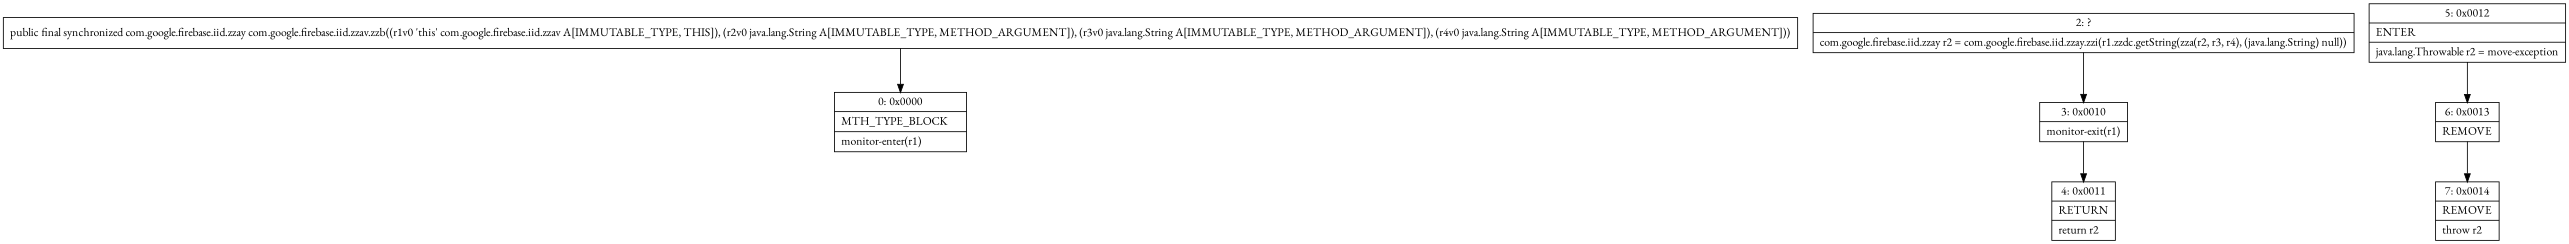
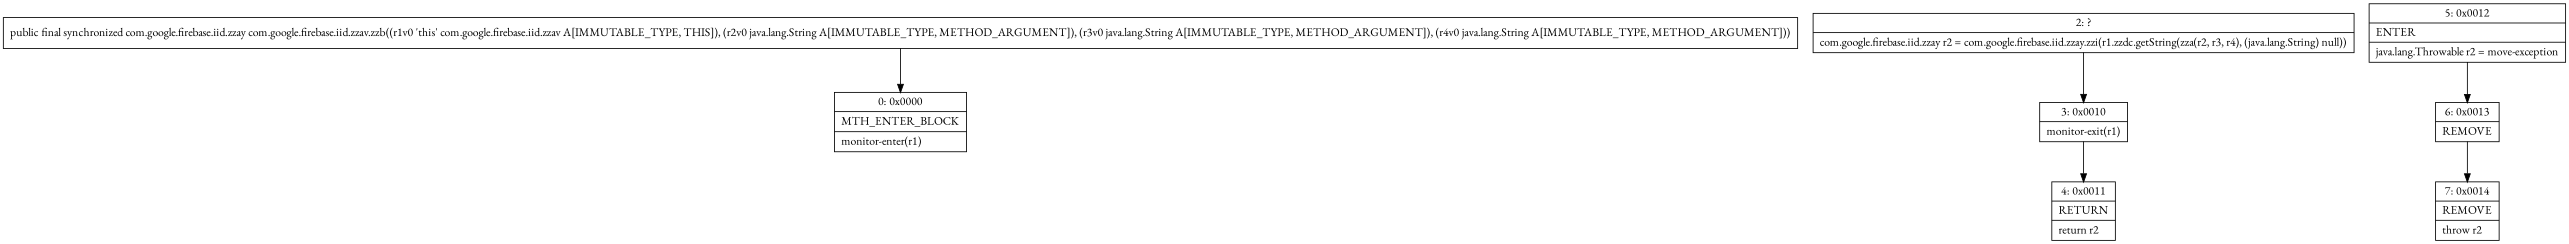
(895, 121) -> (900, 121)
